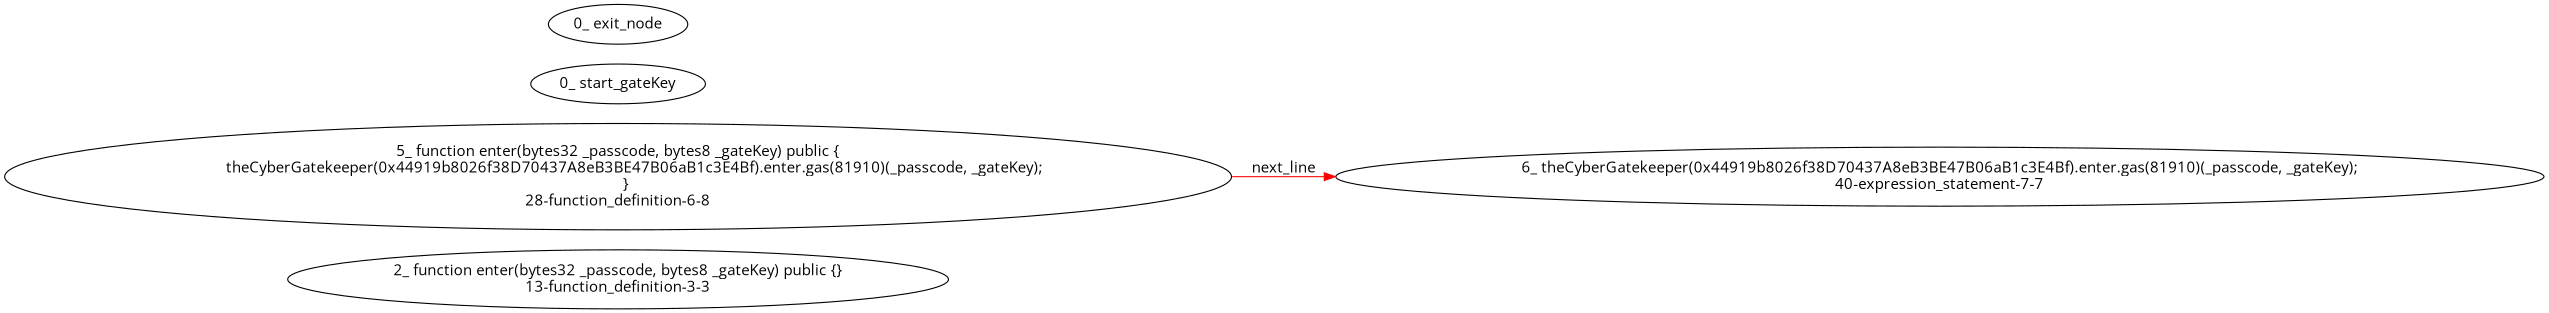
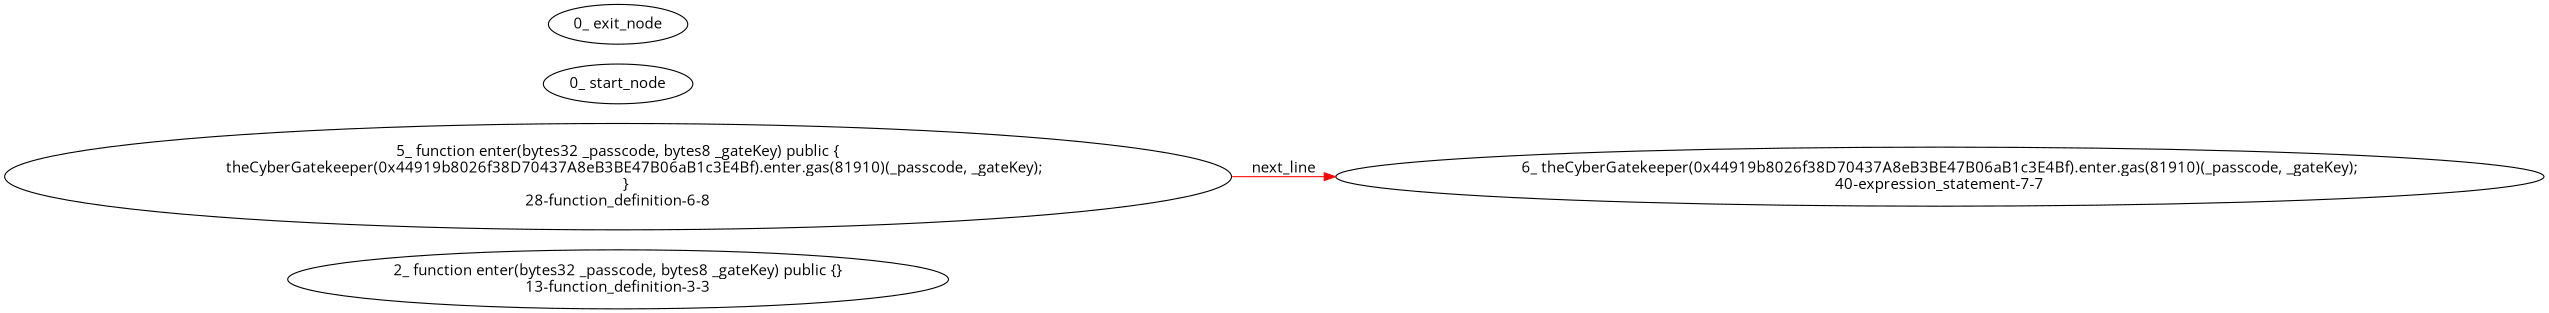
(618, 84) -> (618, 84)
